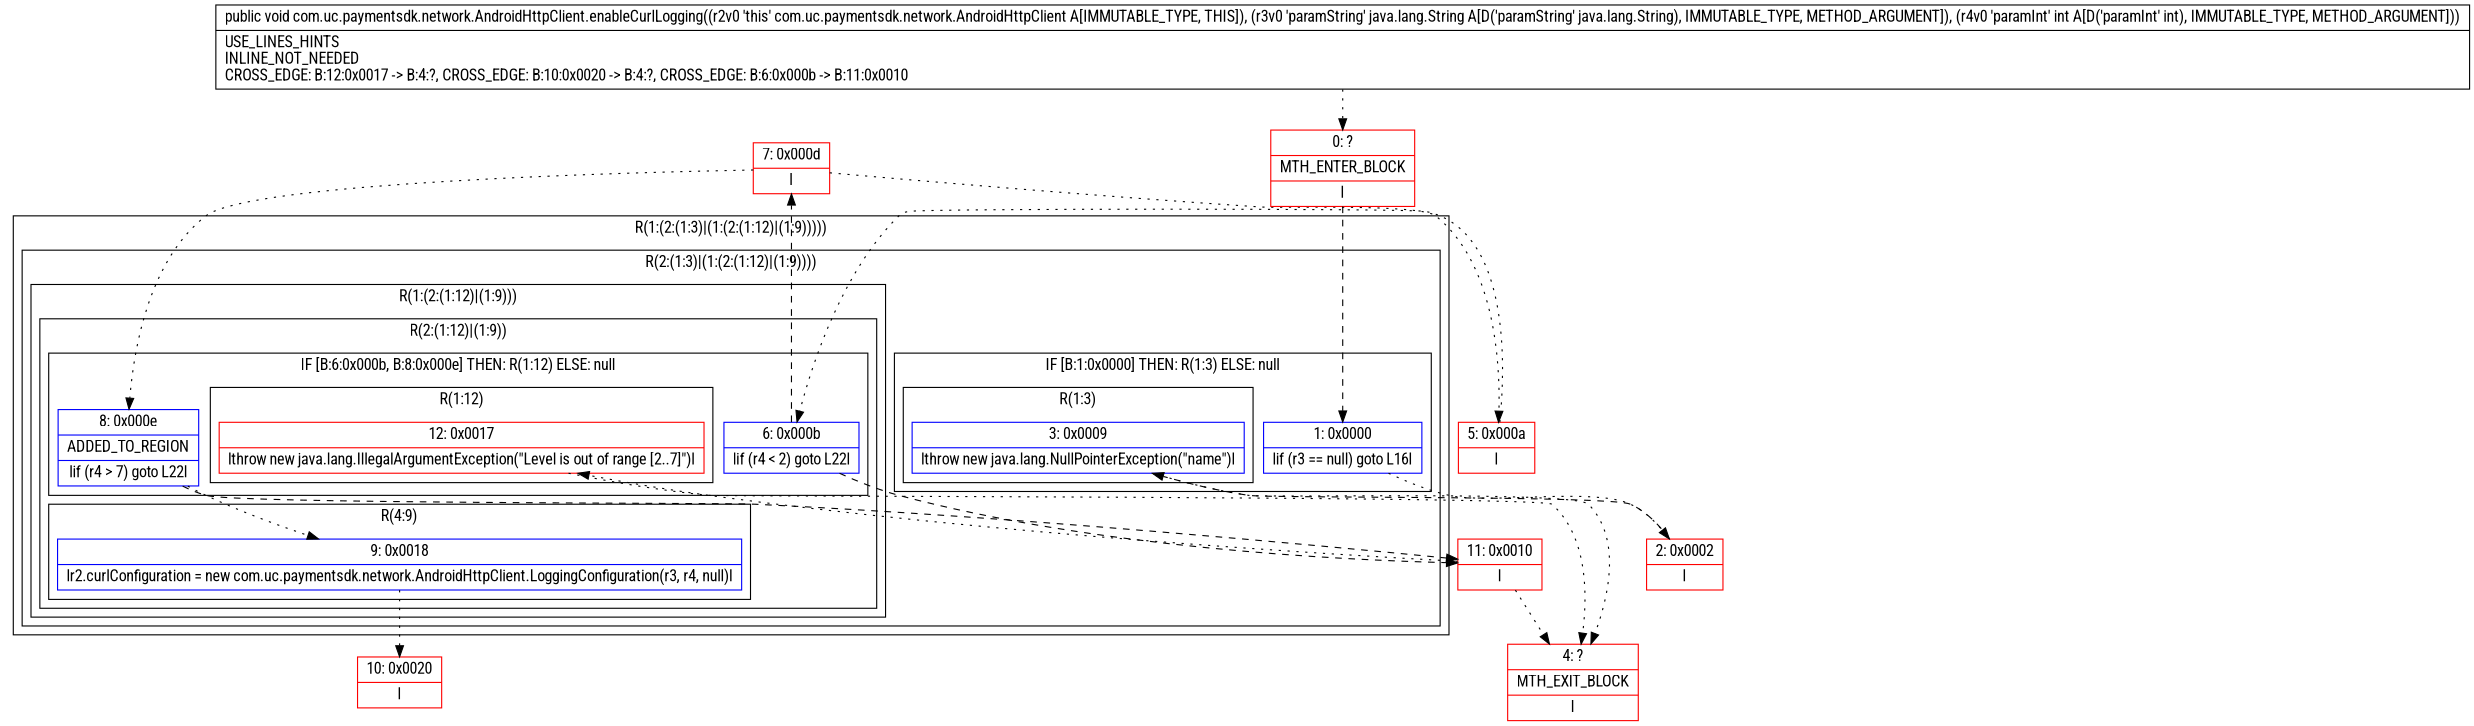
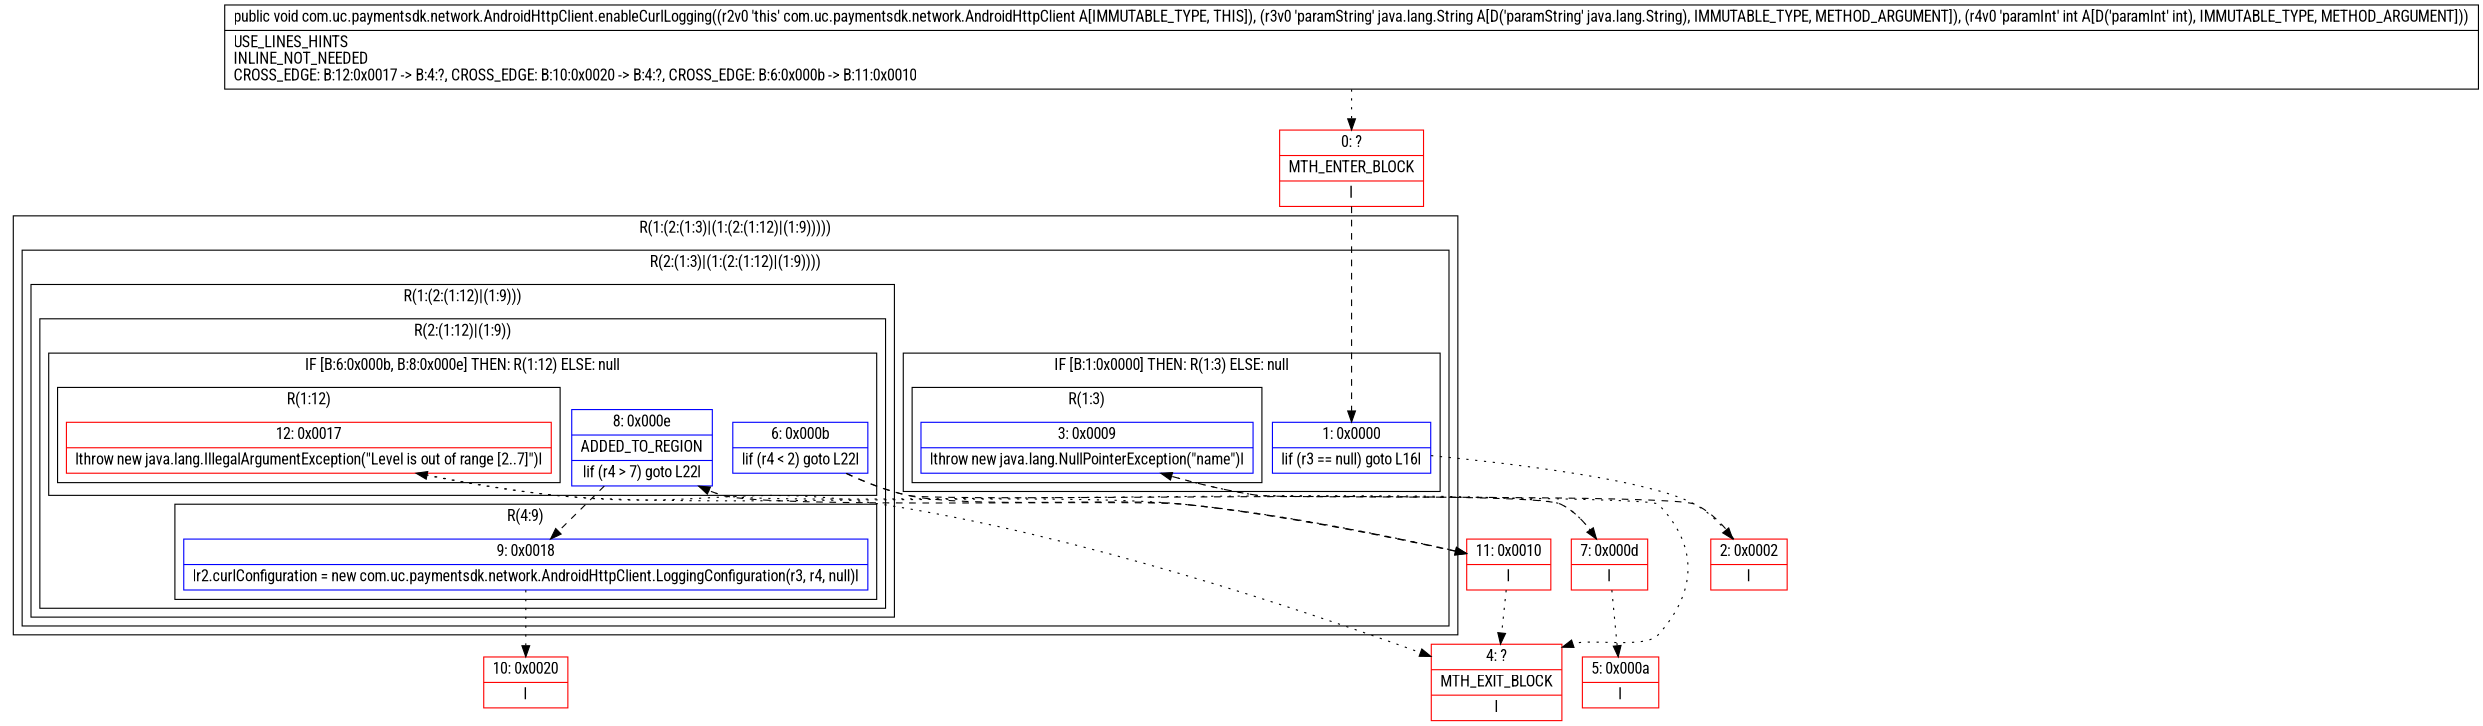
(1172, 209) -> none
(247, 513) -> (578, 512)
